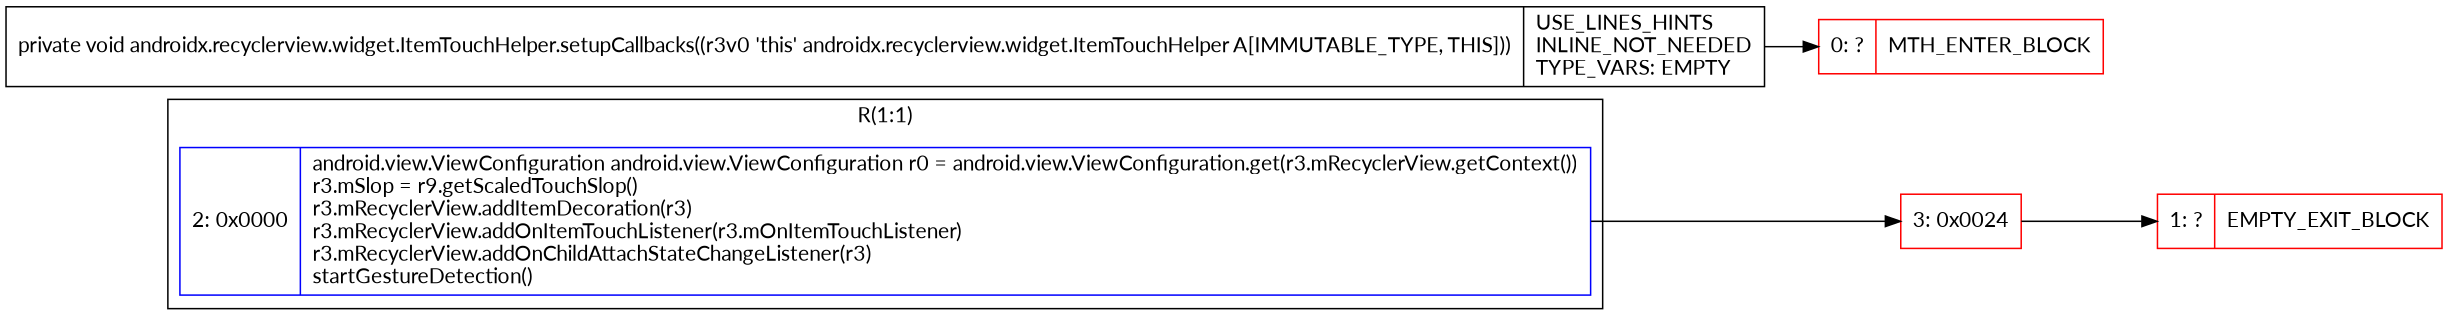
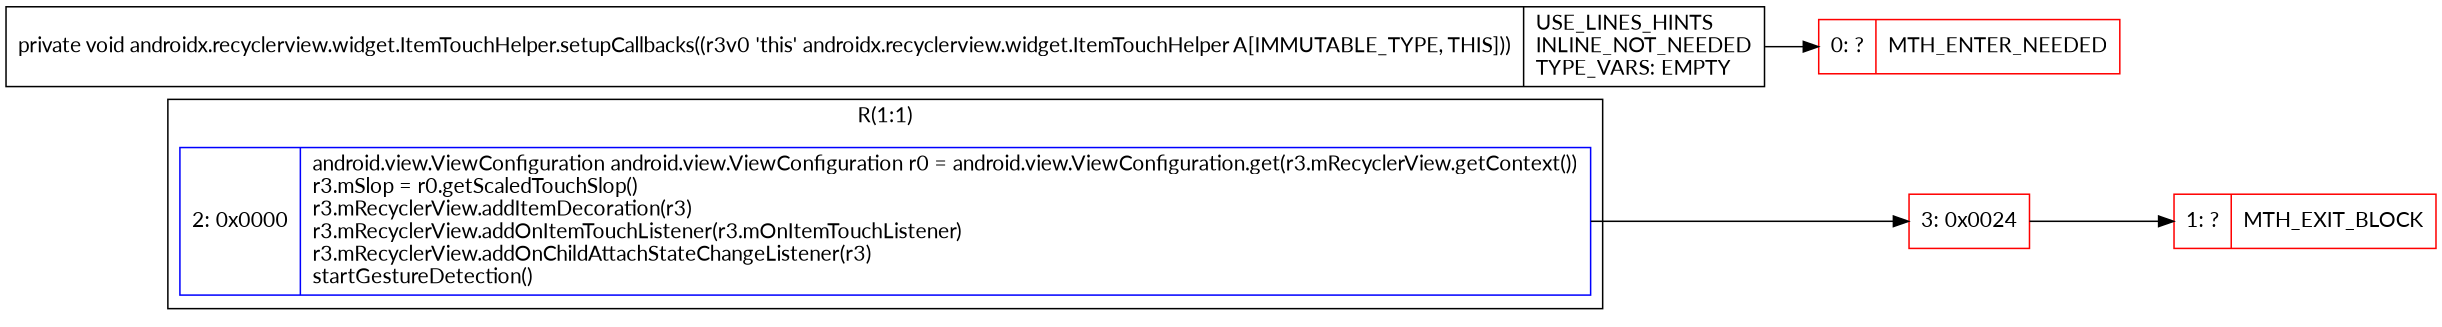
(1990, 46) -> (1998, 46)
(476, 187) -> (476, 187)
(2328, 221) -> (2334, 221)
